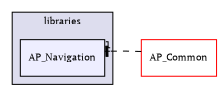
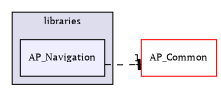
(126, 51) -> (120, 65)
